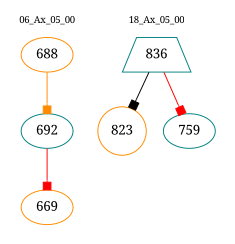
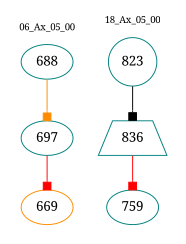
(47, 55) -> (47, 62)
(143, 86) -> (133, 98)
(47, 131) -> (47, 138)
(122, 131) -> (133, 62)
